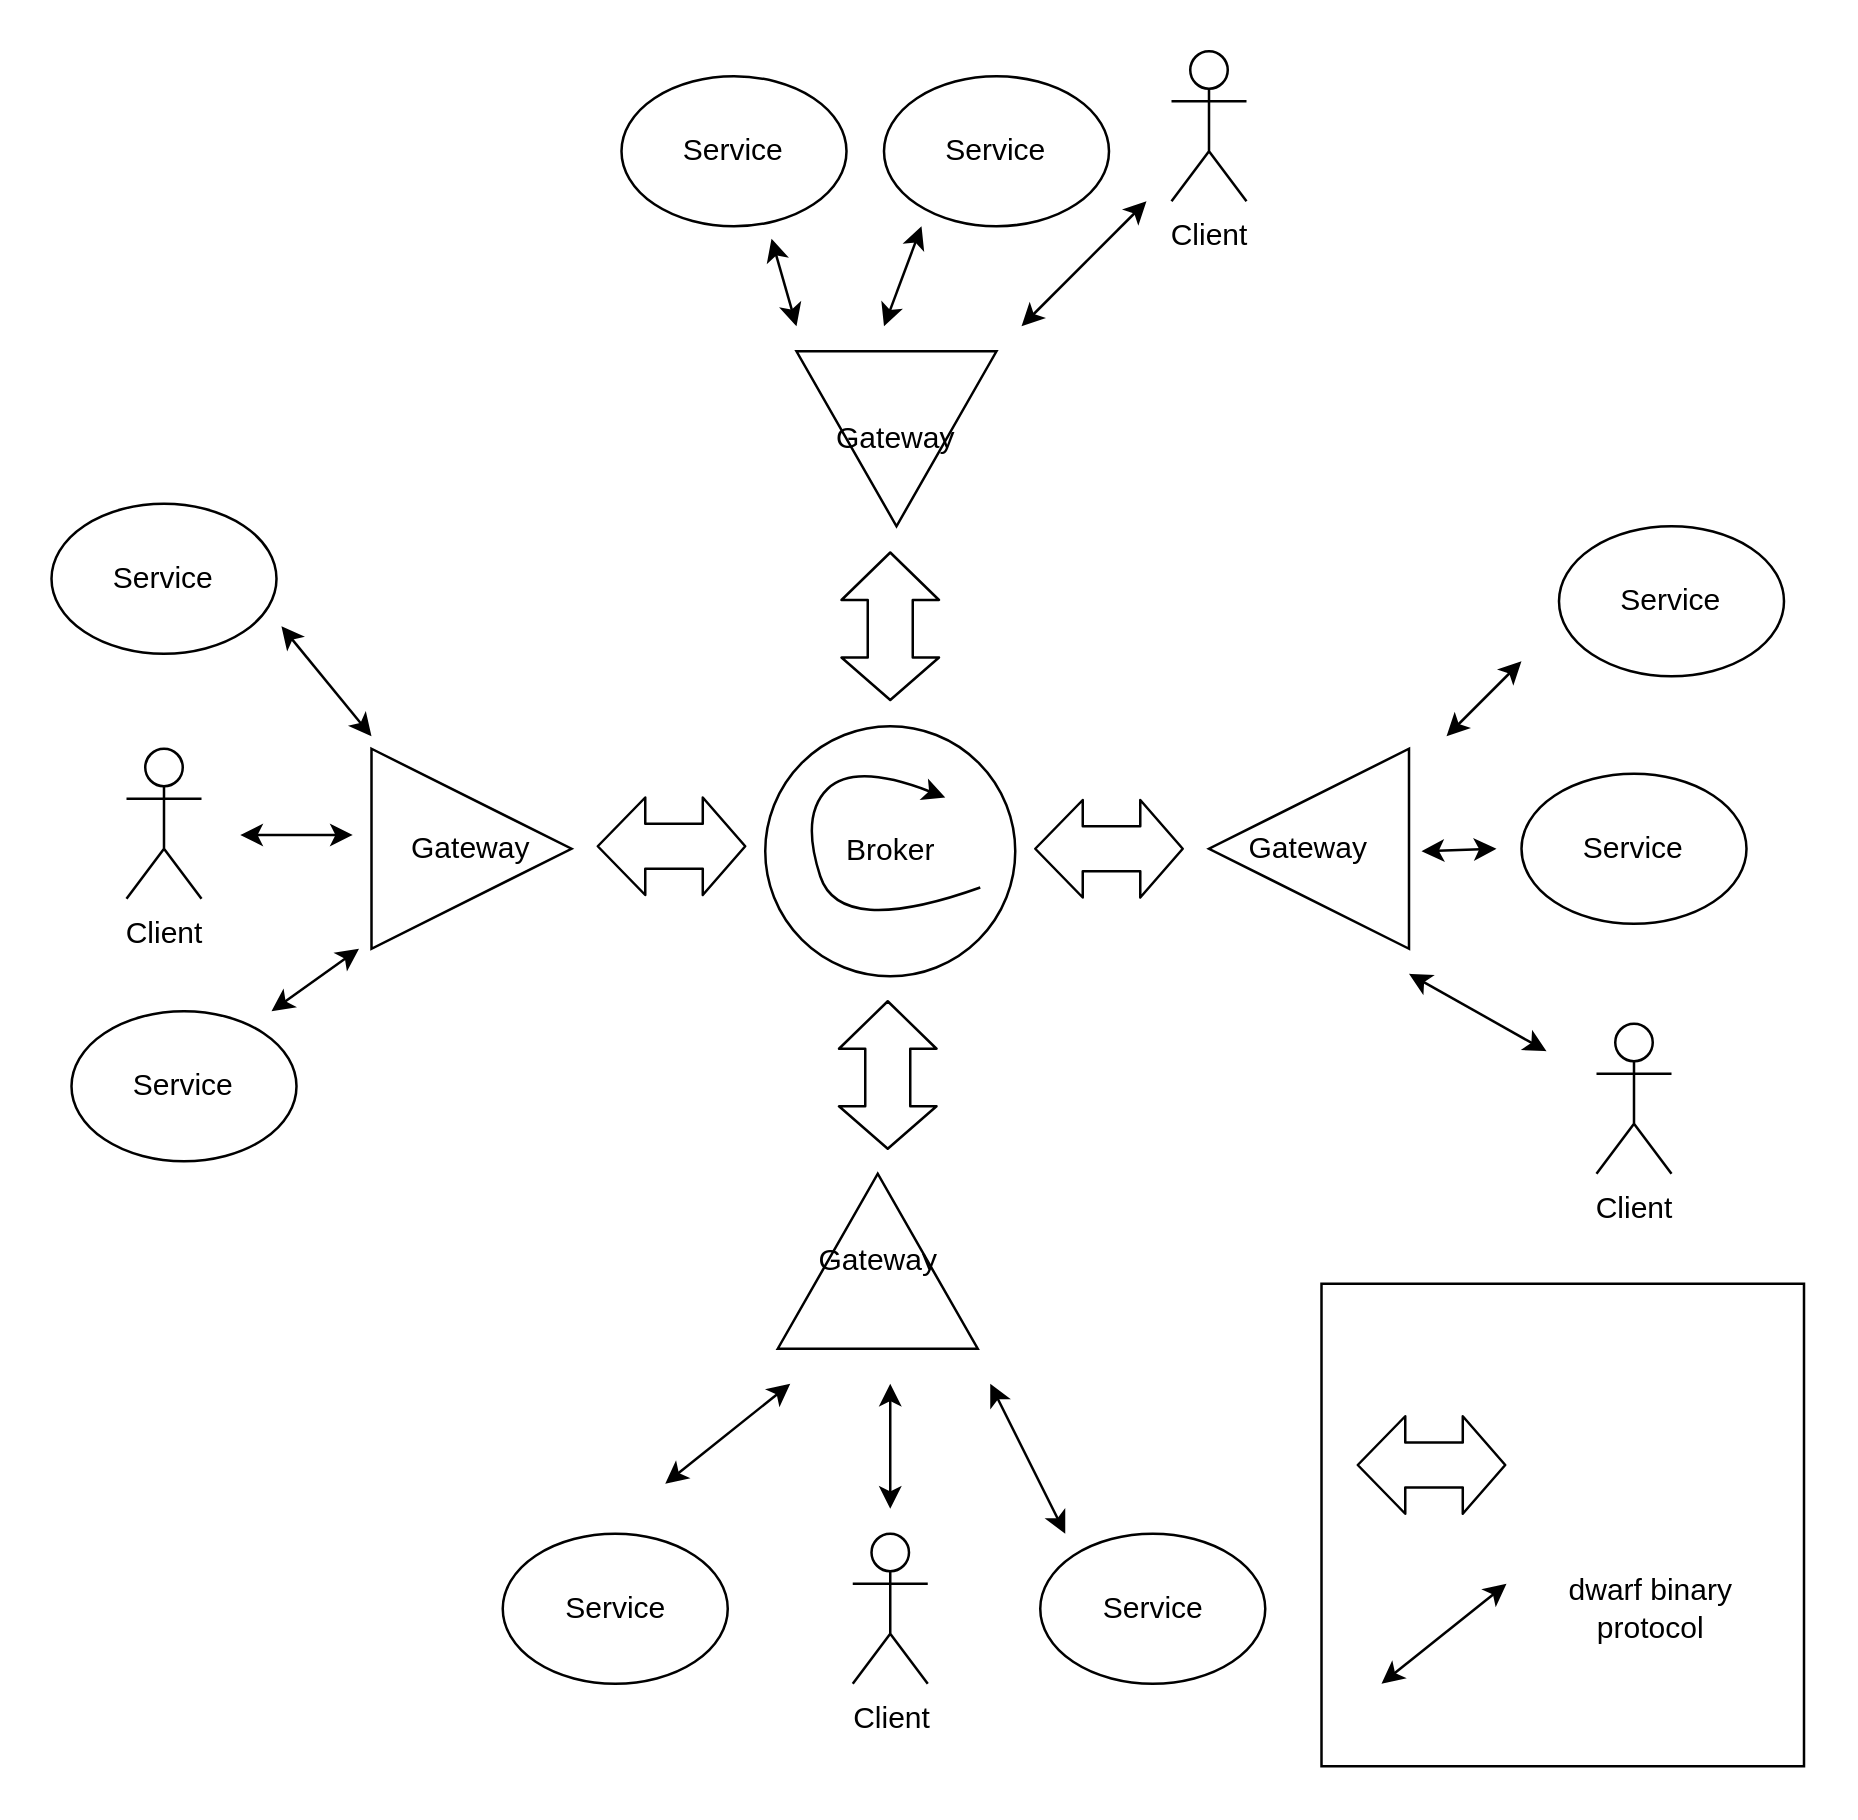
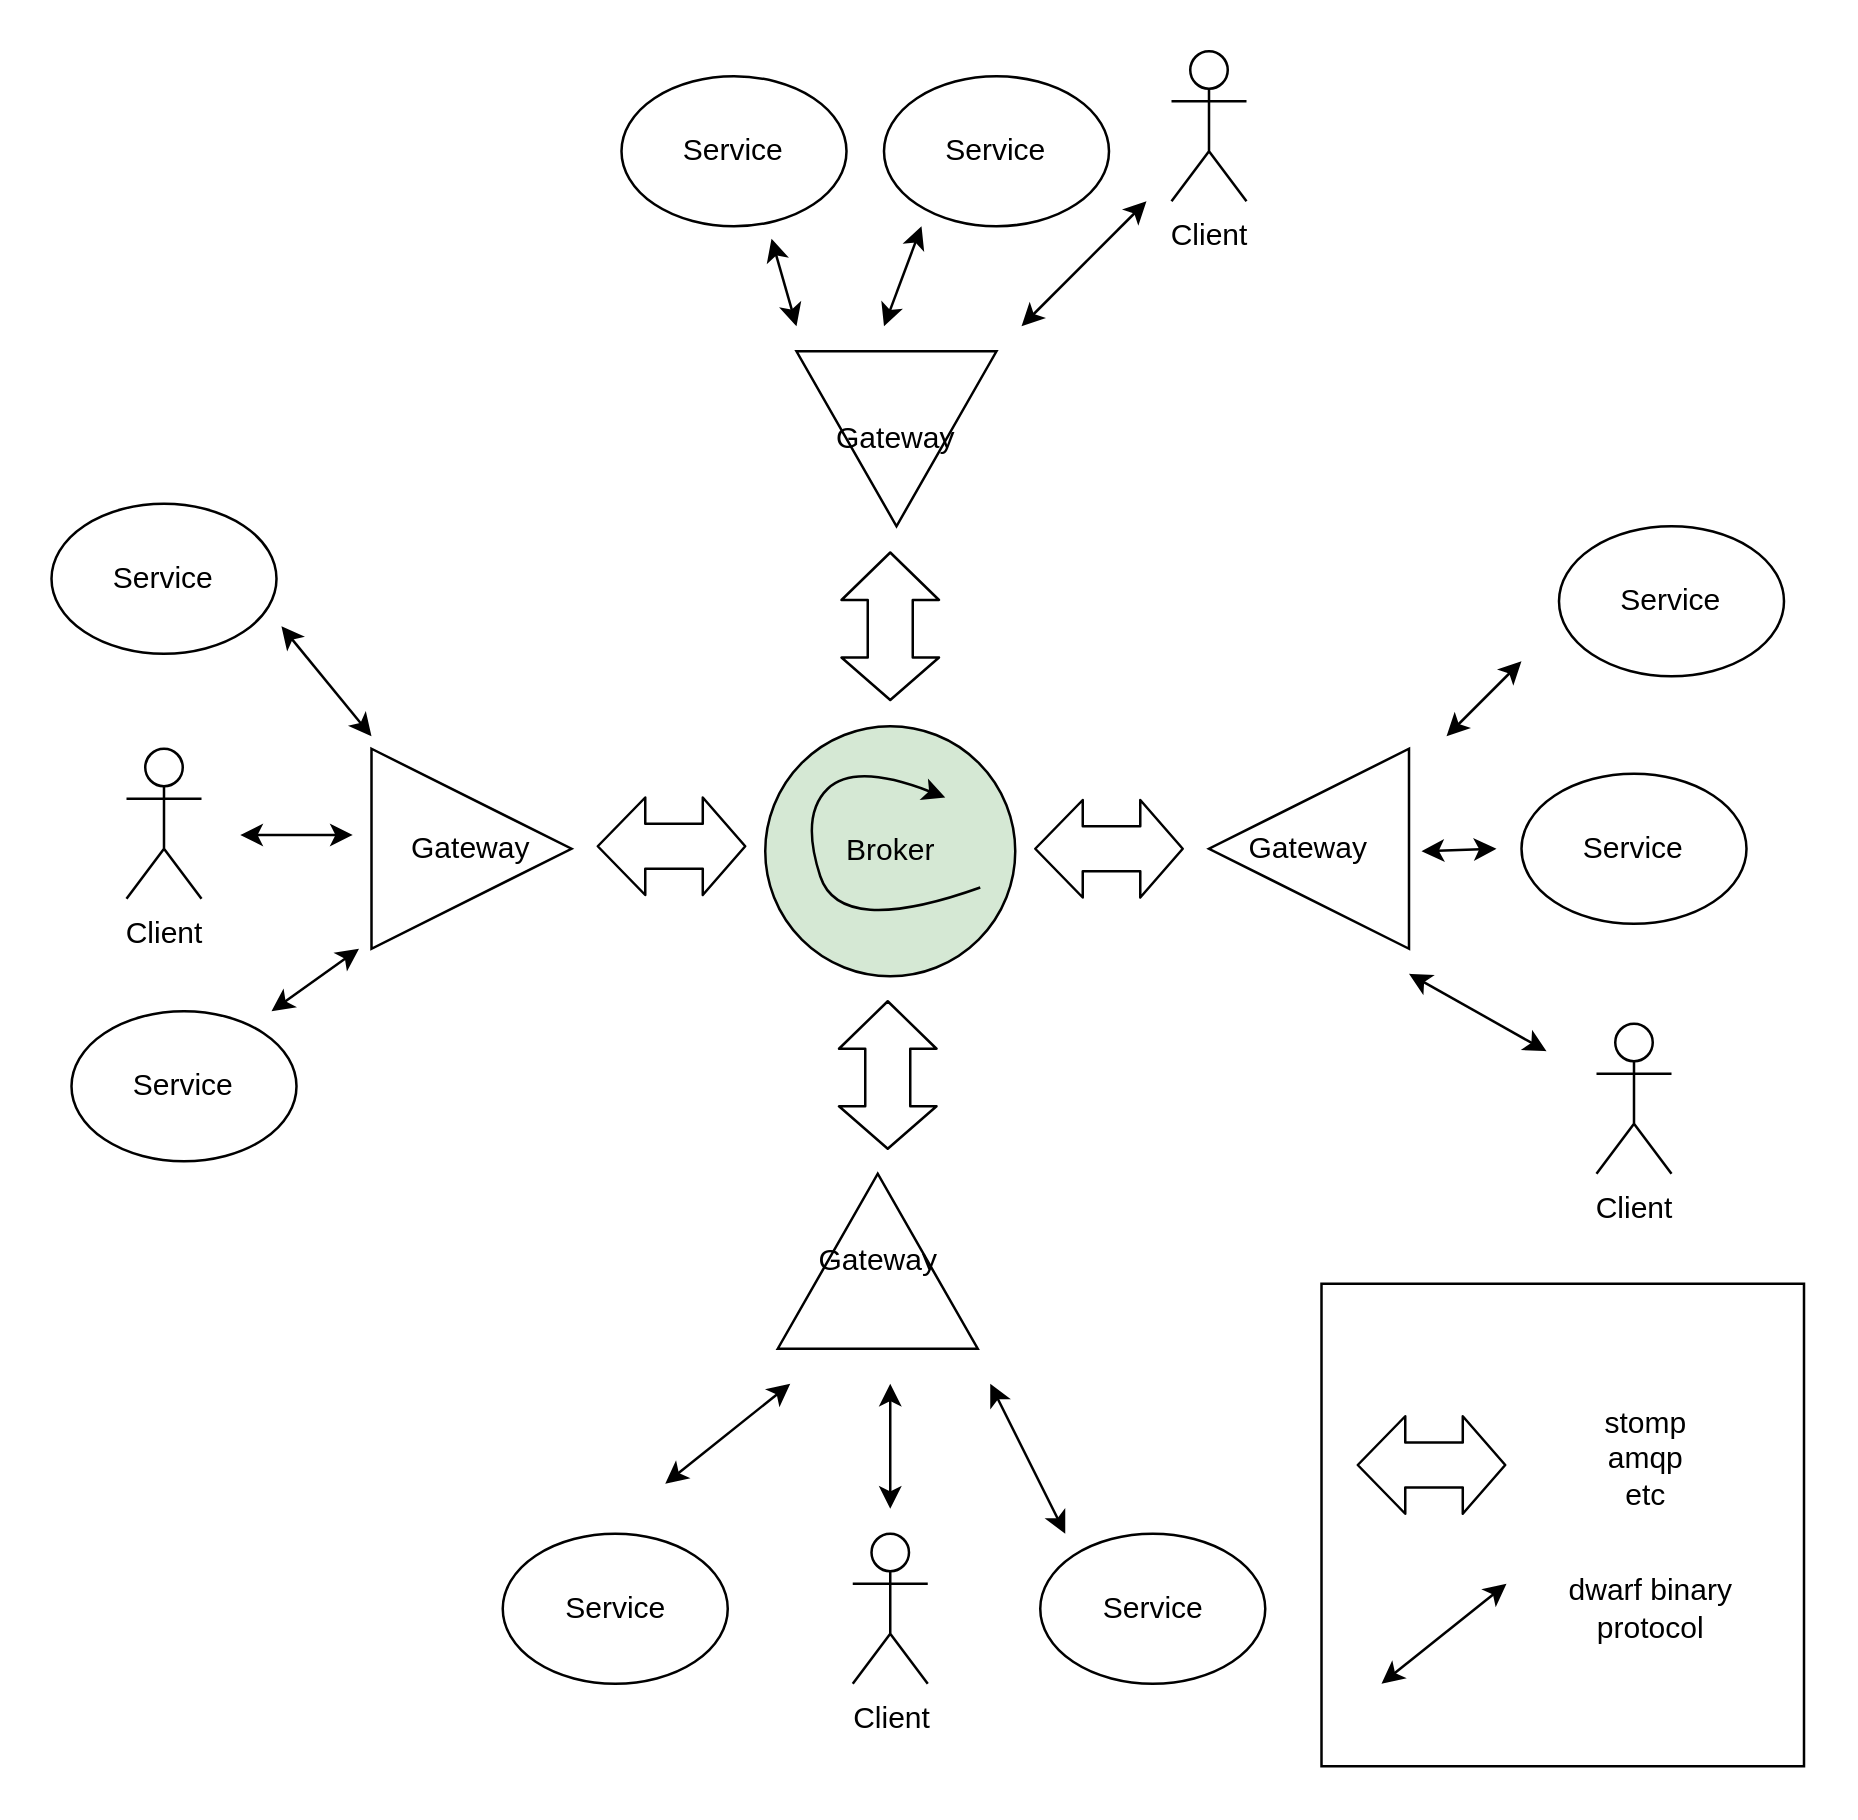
(890, 851) -> (890, 851)
none -> (1646, 1459)
